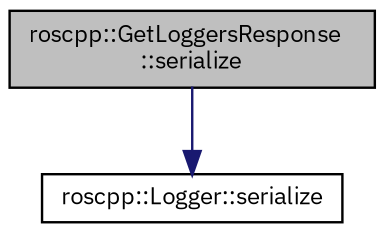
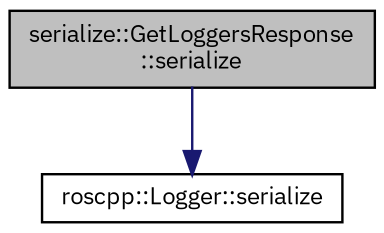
(192, 49) -> (192, 49)
